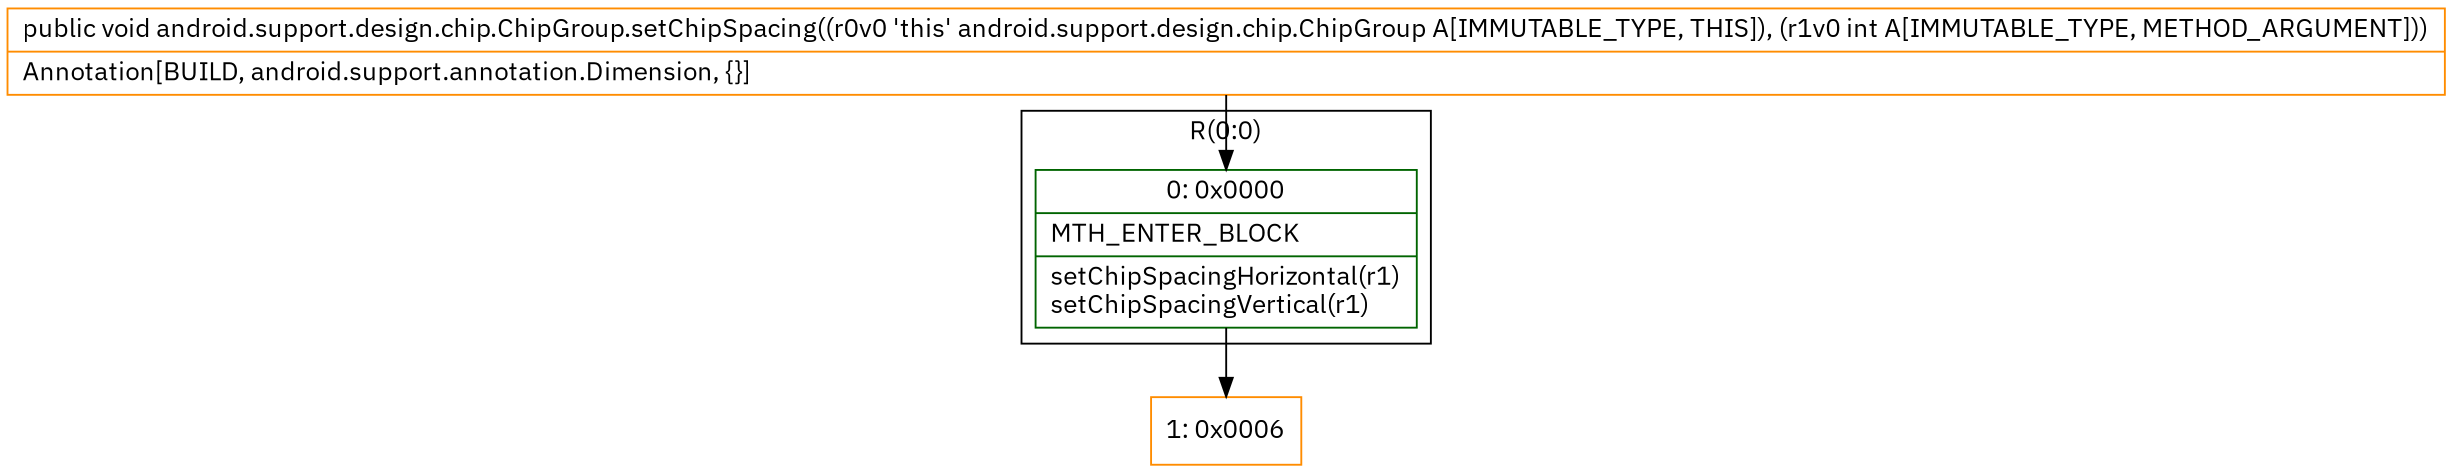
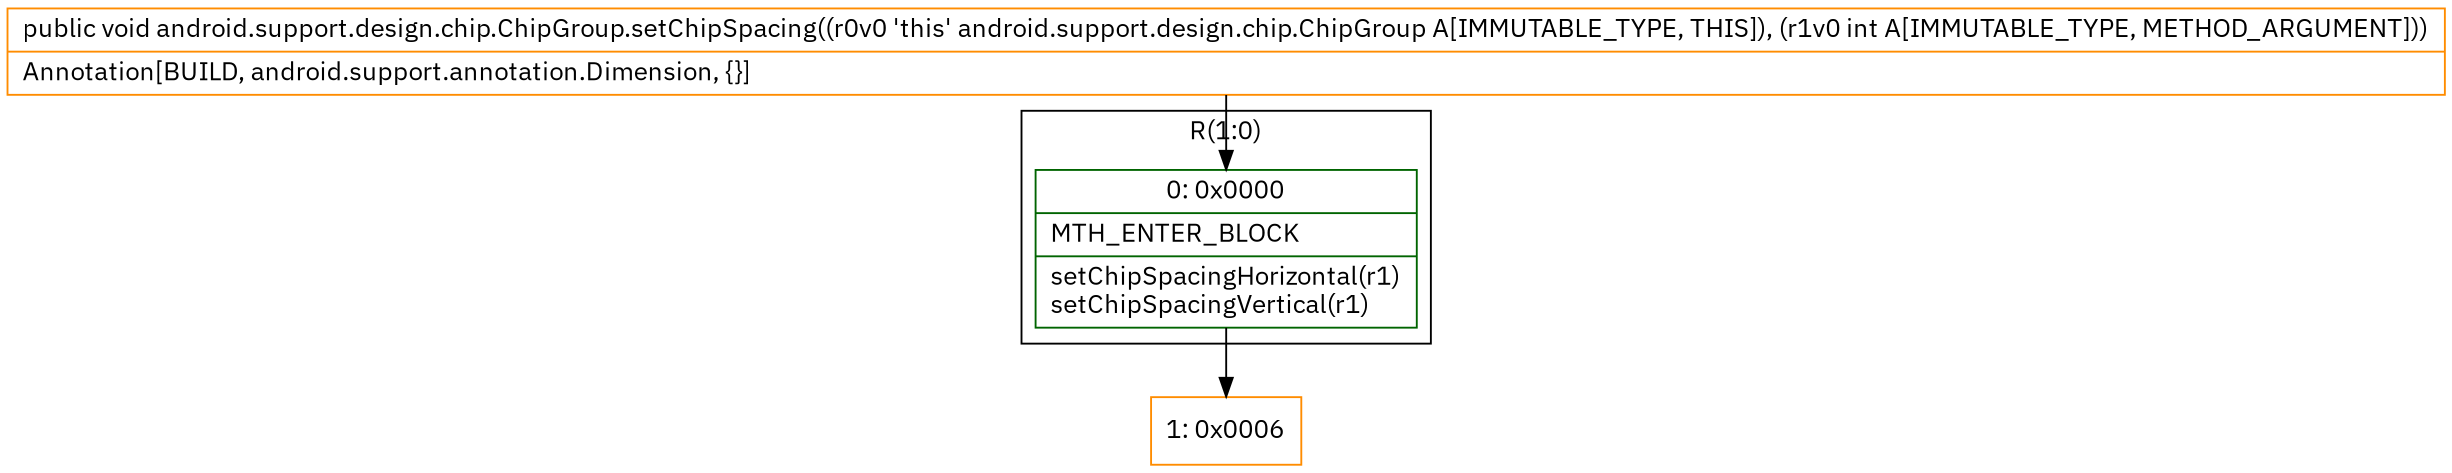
(1226, 132) -> (1226, 132)
